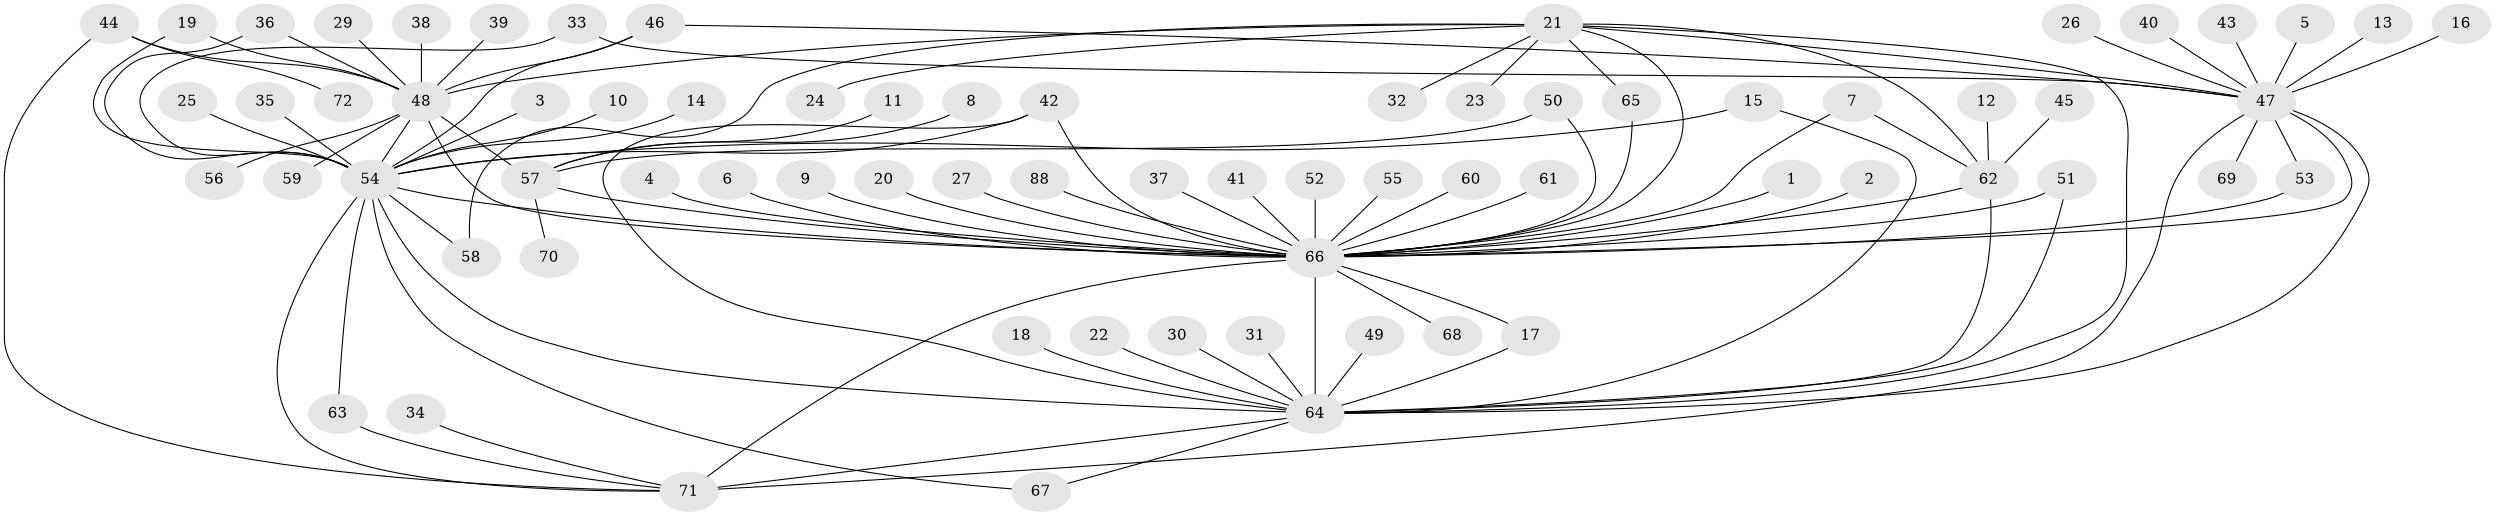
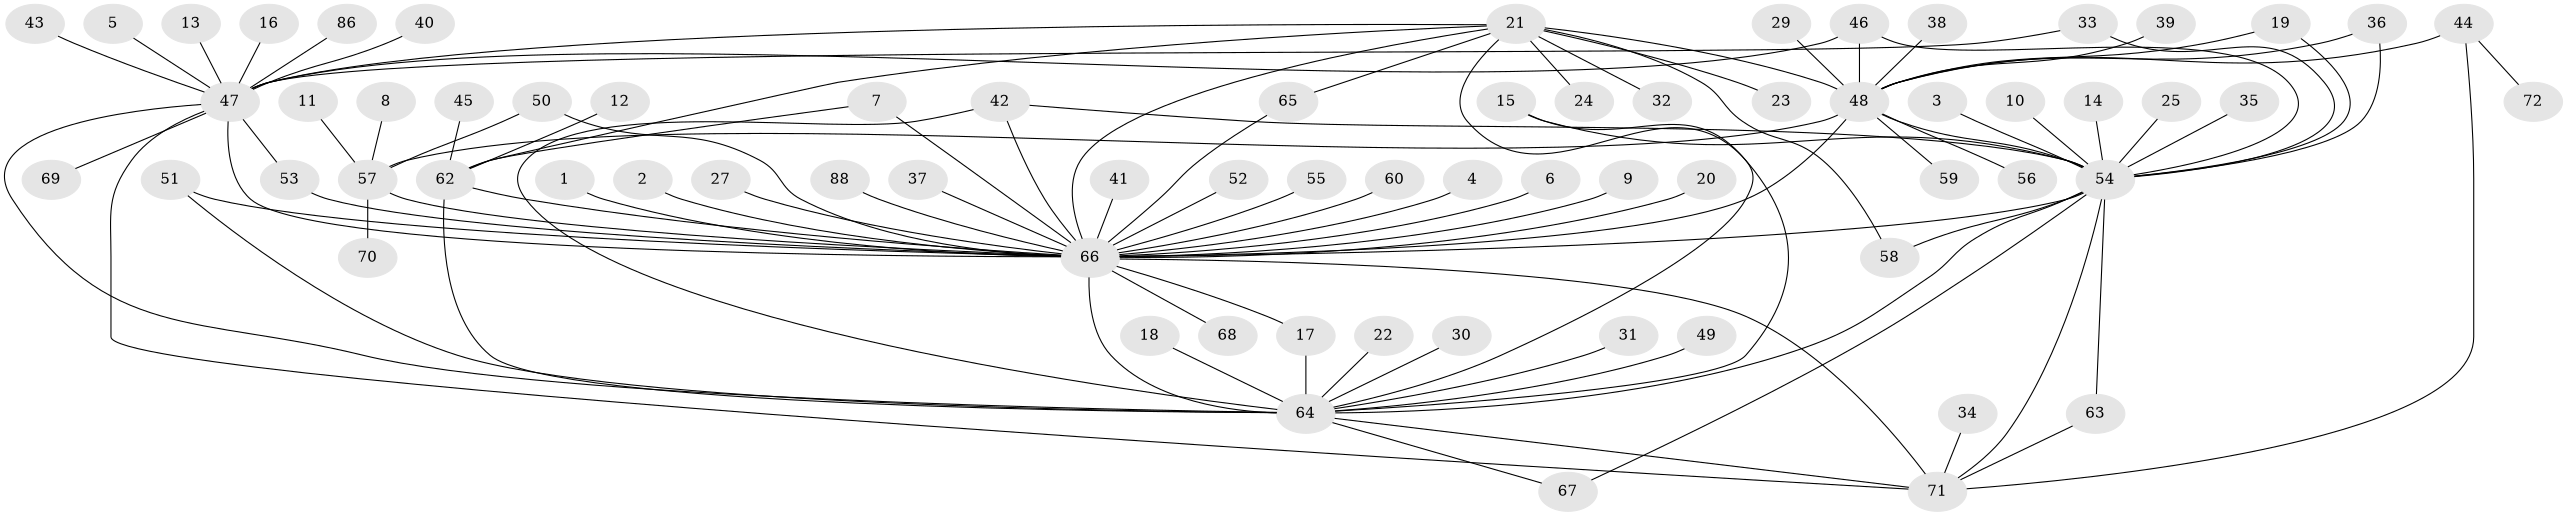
(2071, 24) -> (347, 24)
(1549, 180) -> none
